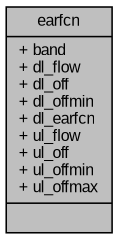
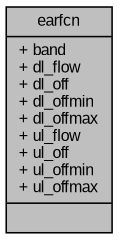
(57, 119) -> (59, 119)
